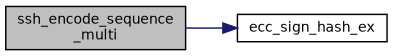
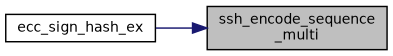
(204, 28) -> (174, 28)
